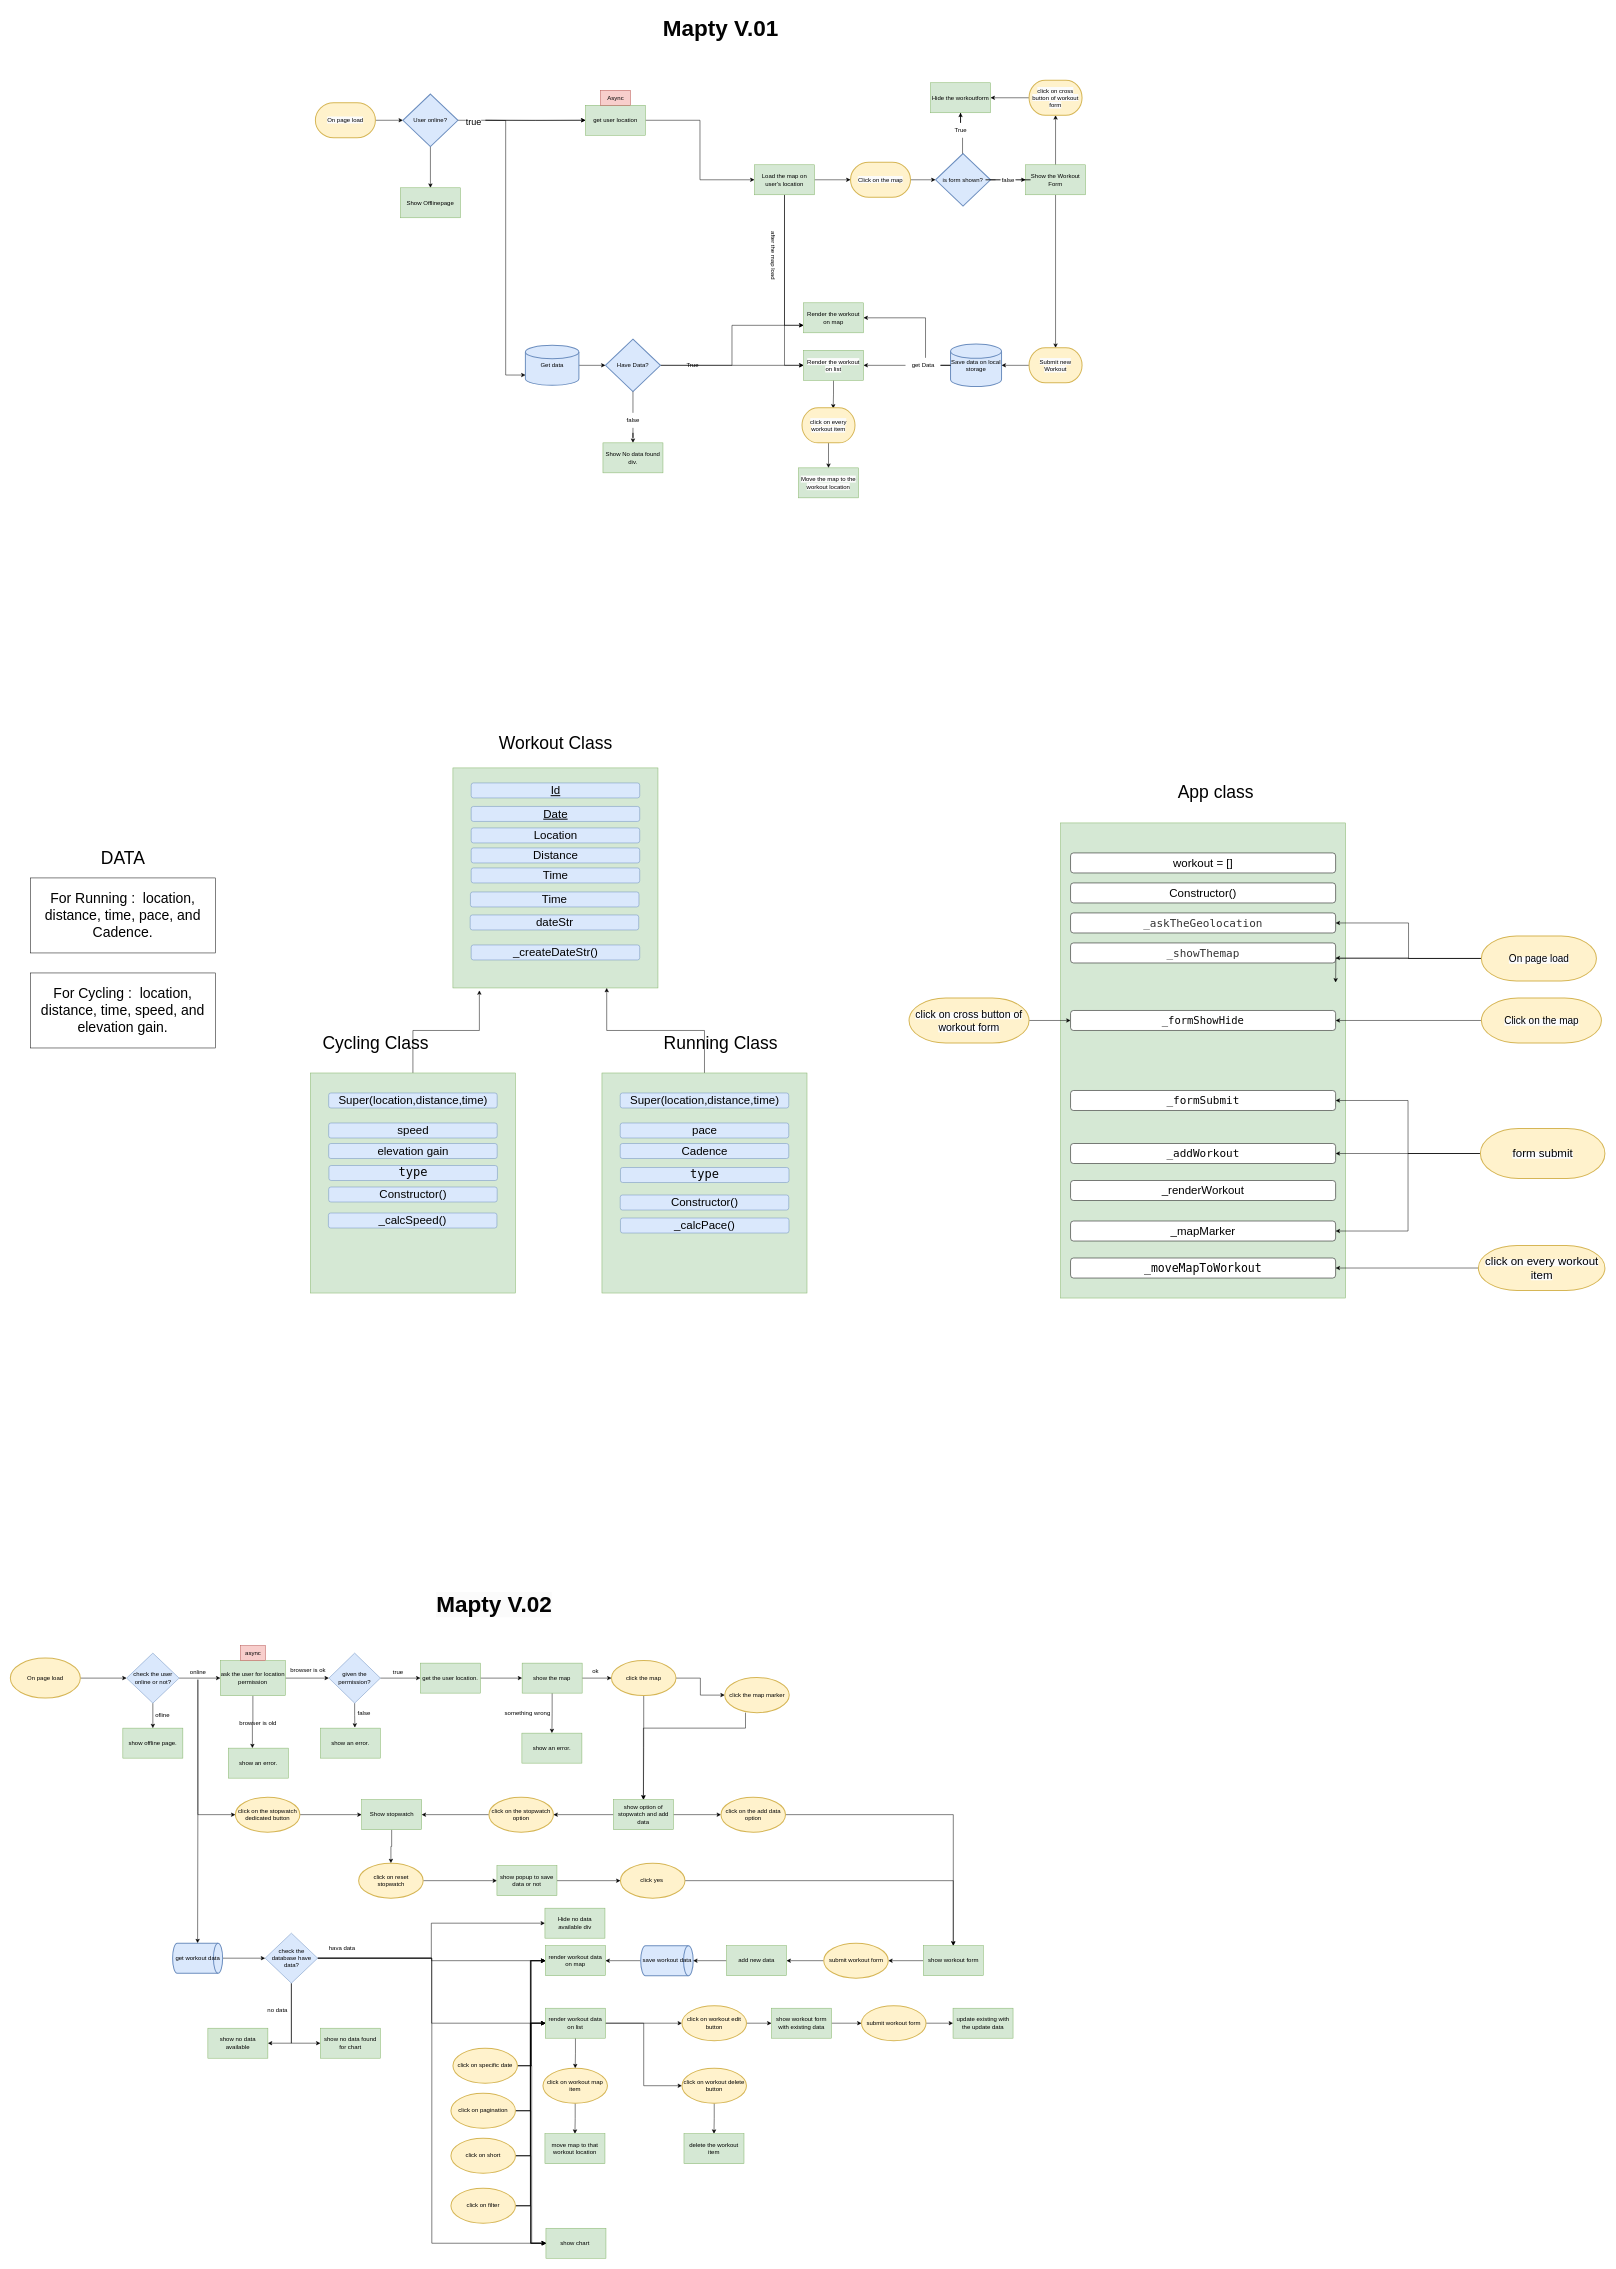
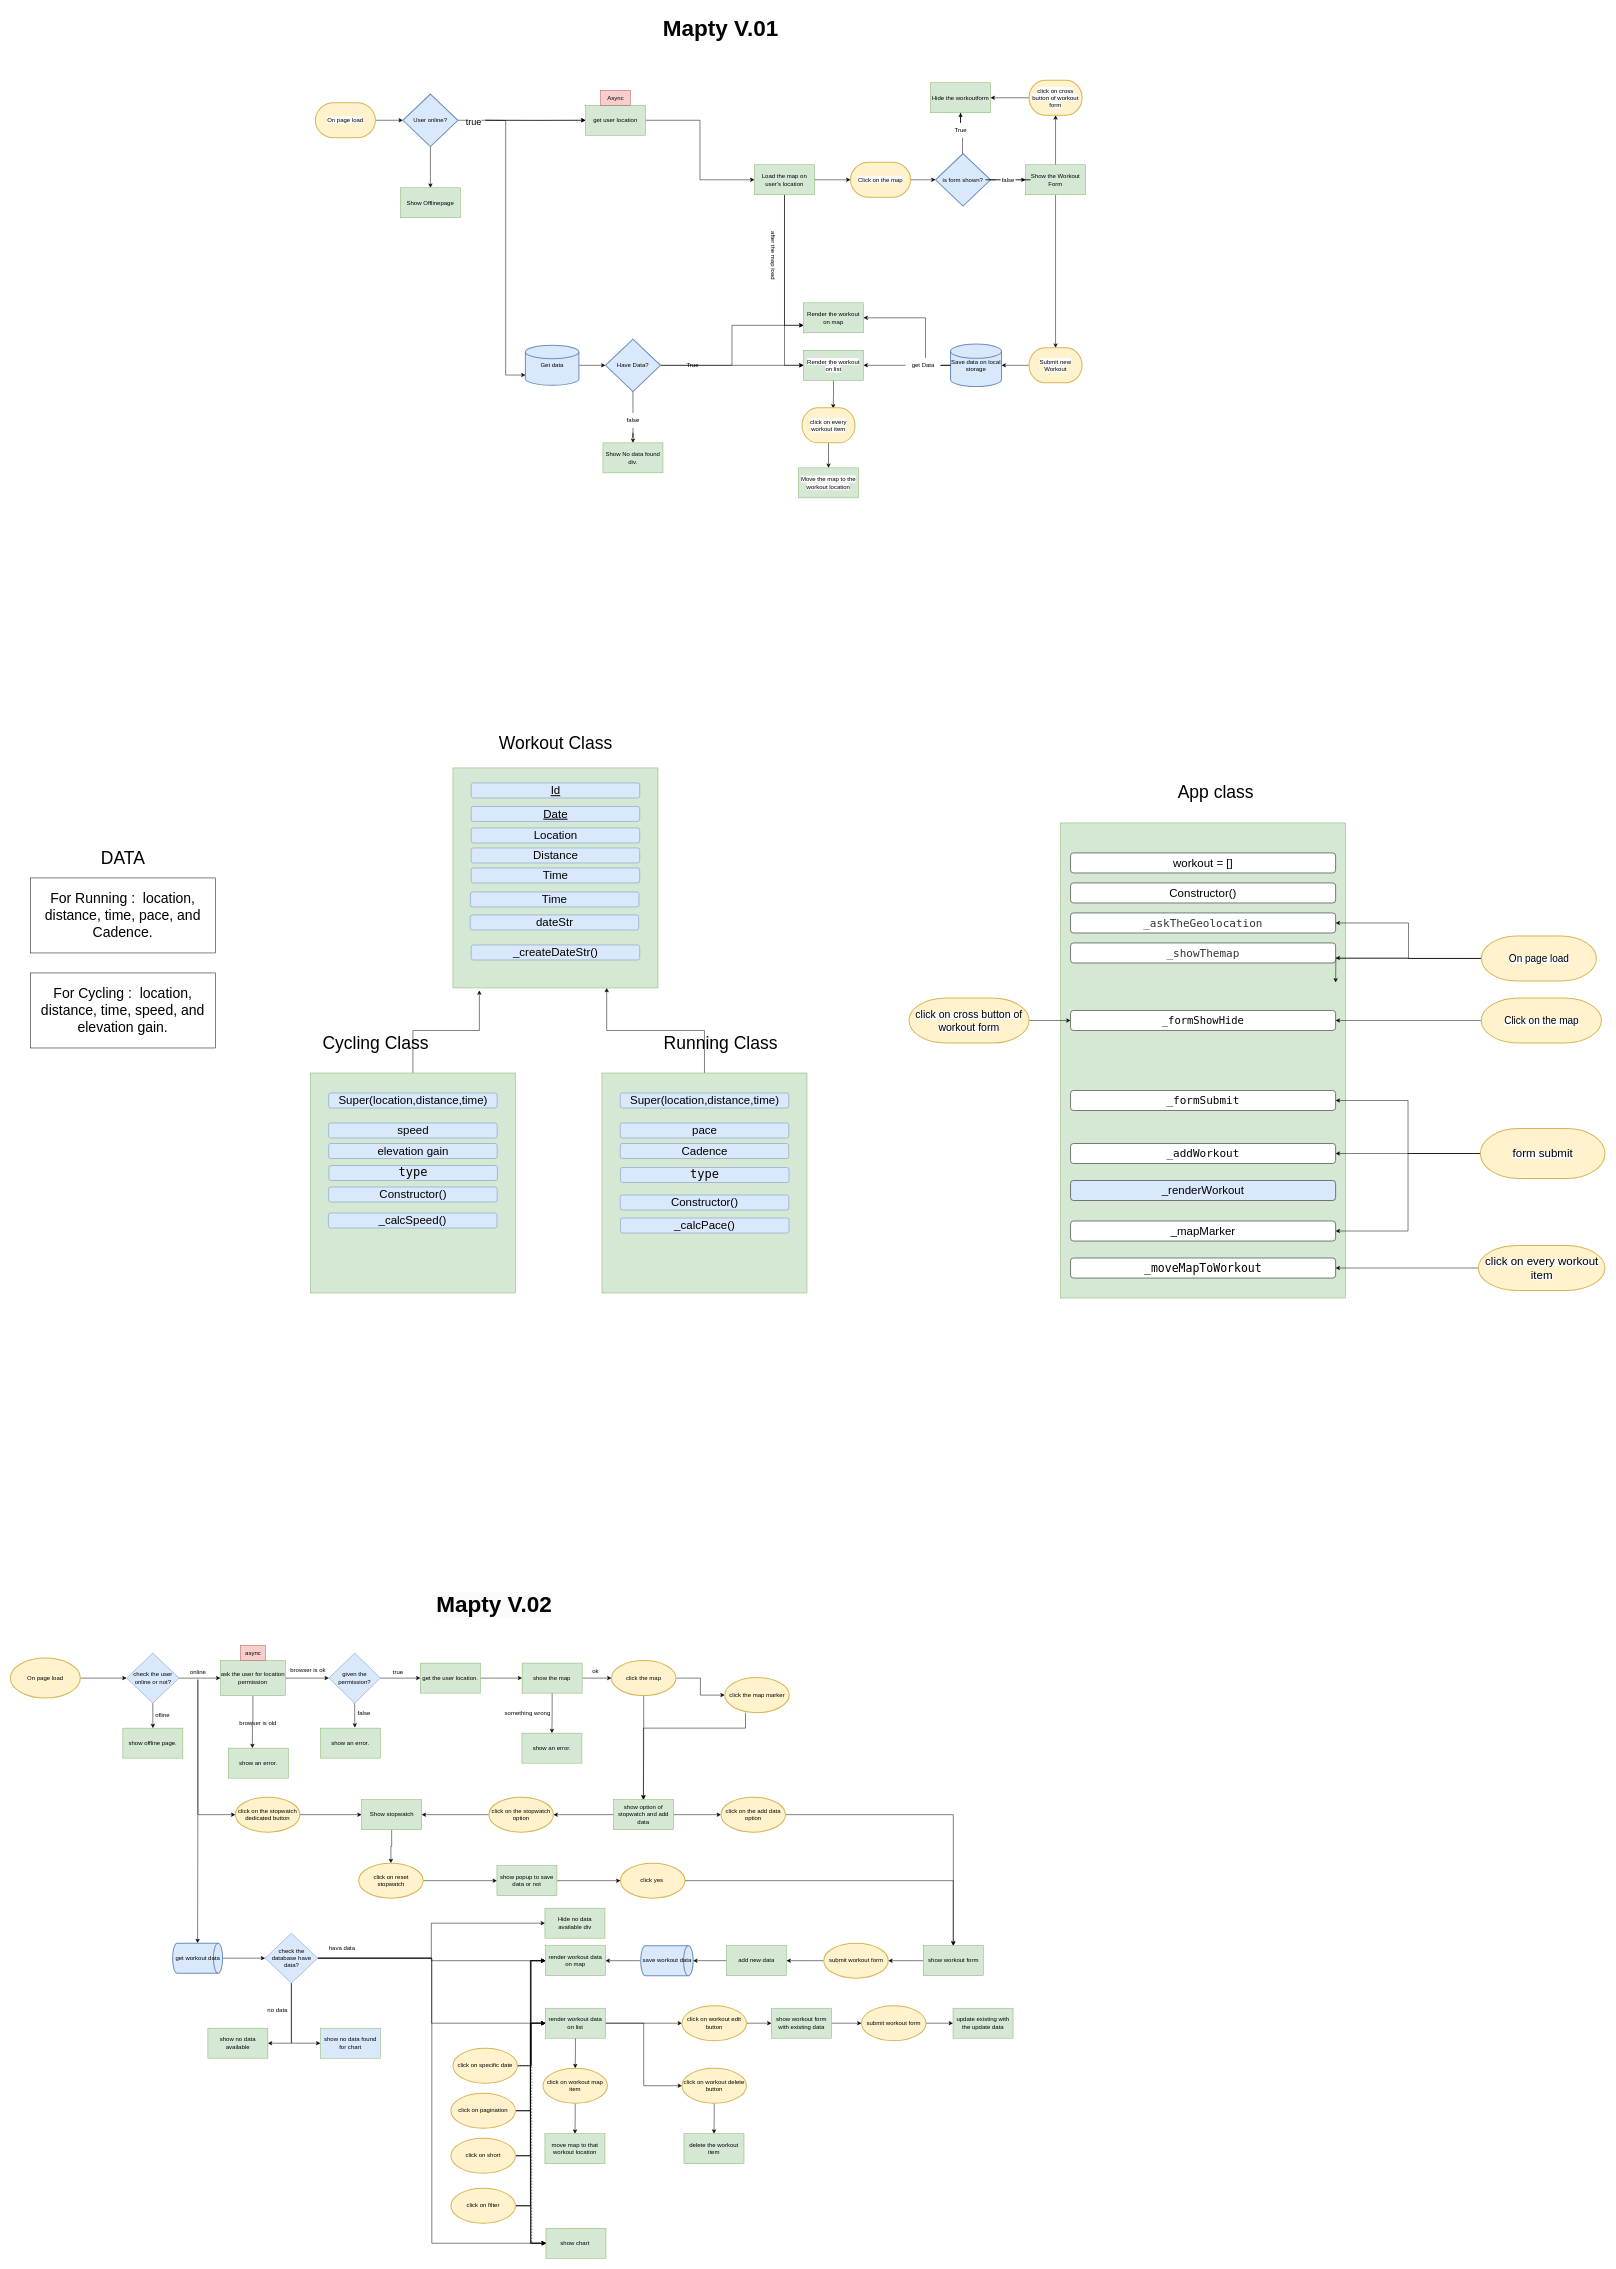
(1203, 1190) -> (1203, 1190)
(350, 2043) -> (350, 2043)
(532, 2152) -> (532, 2152)
